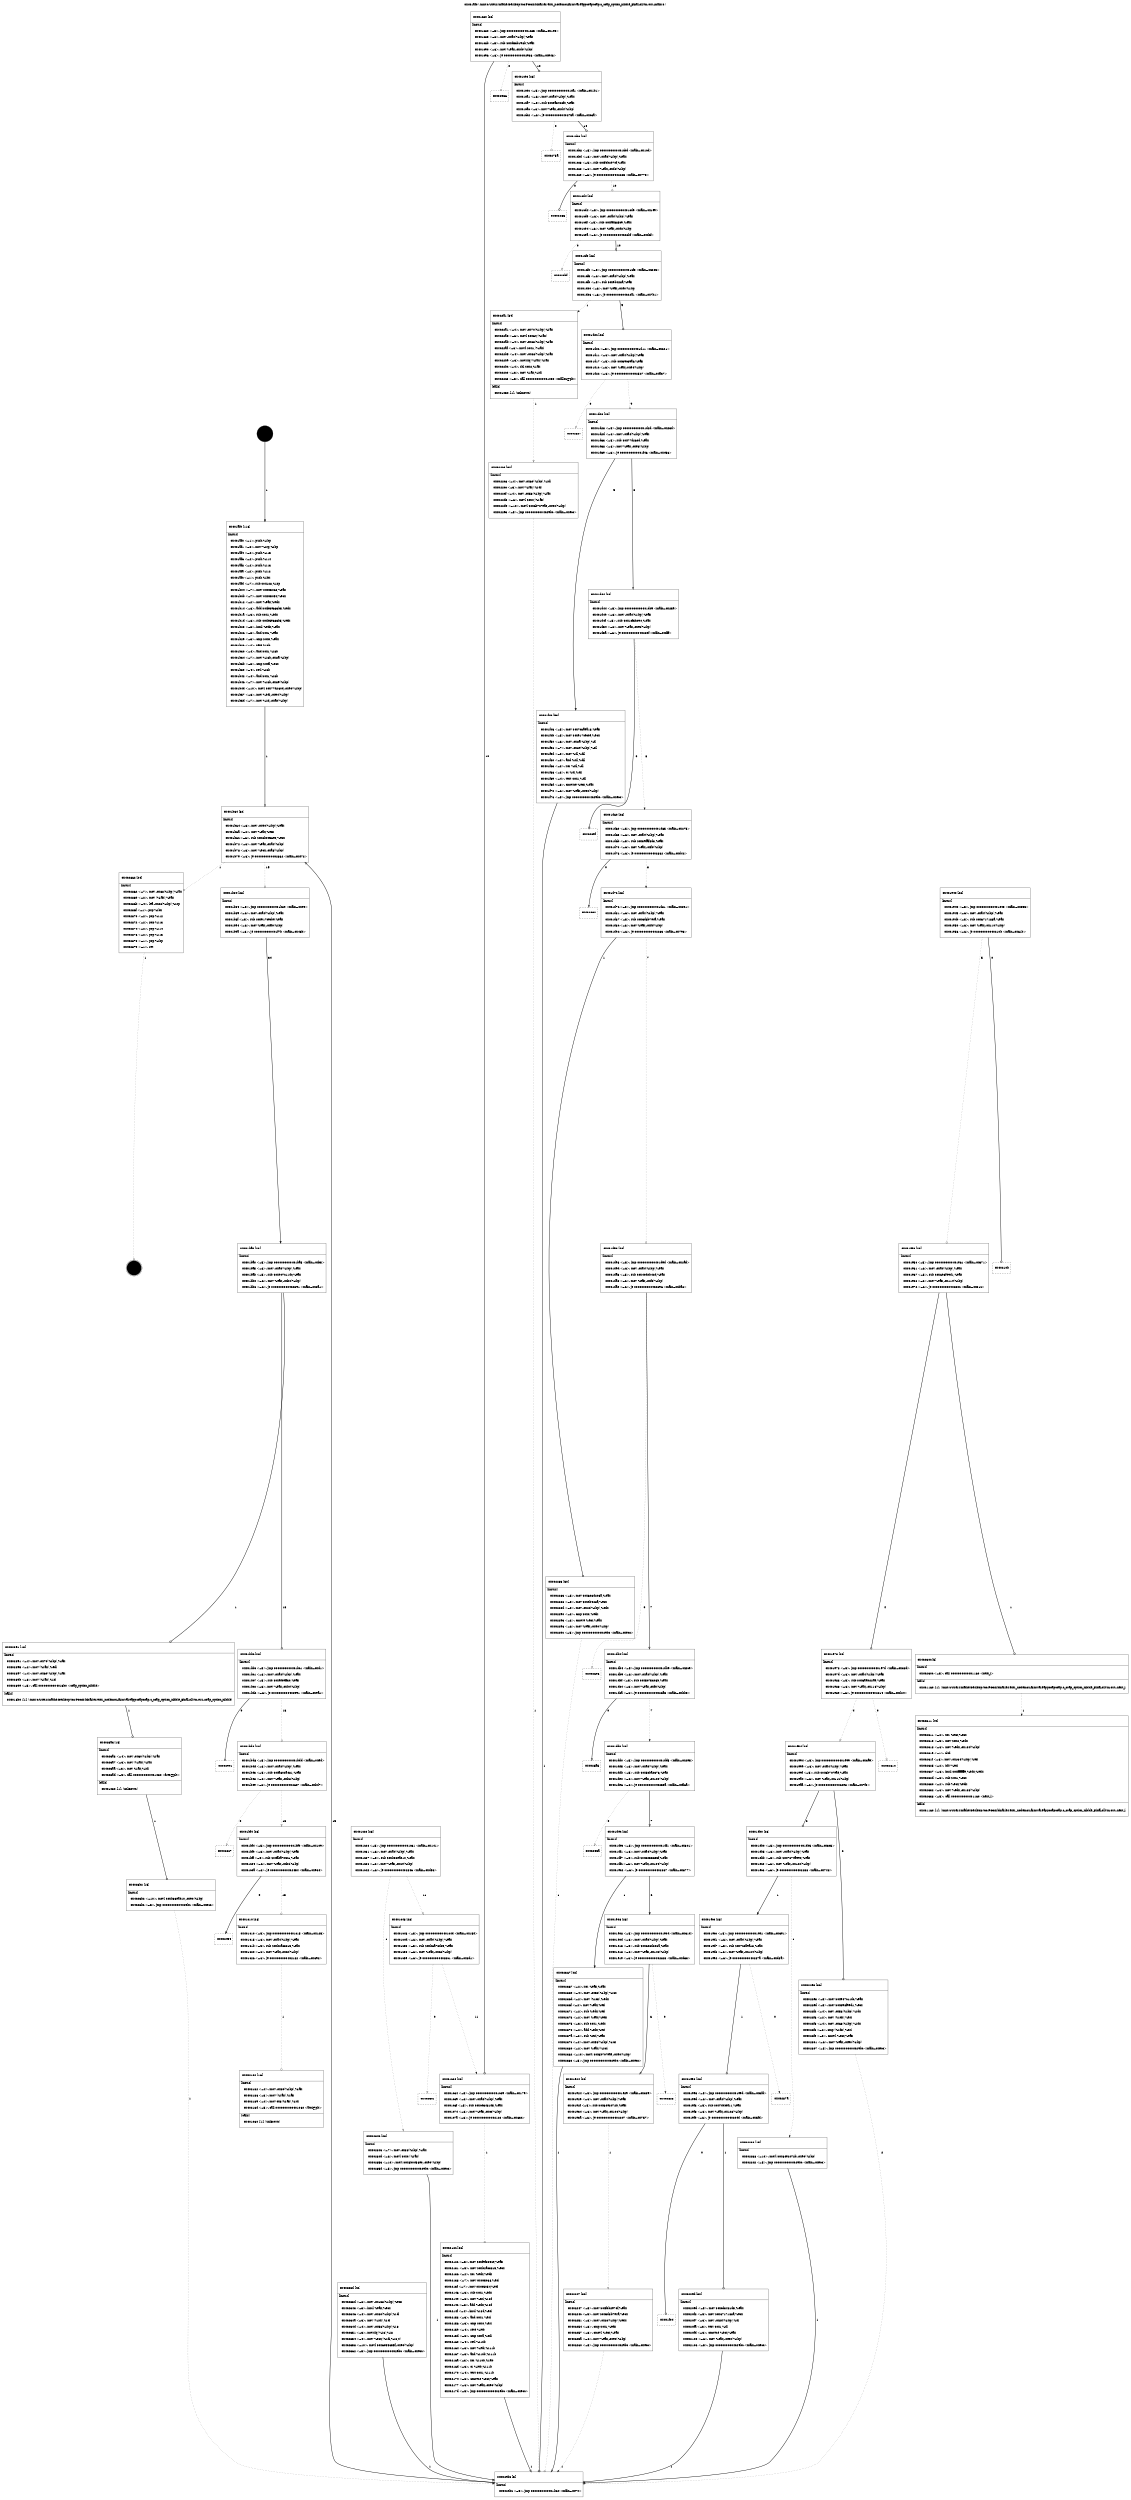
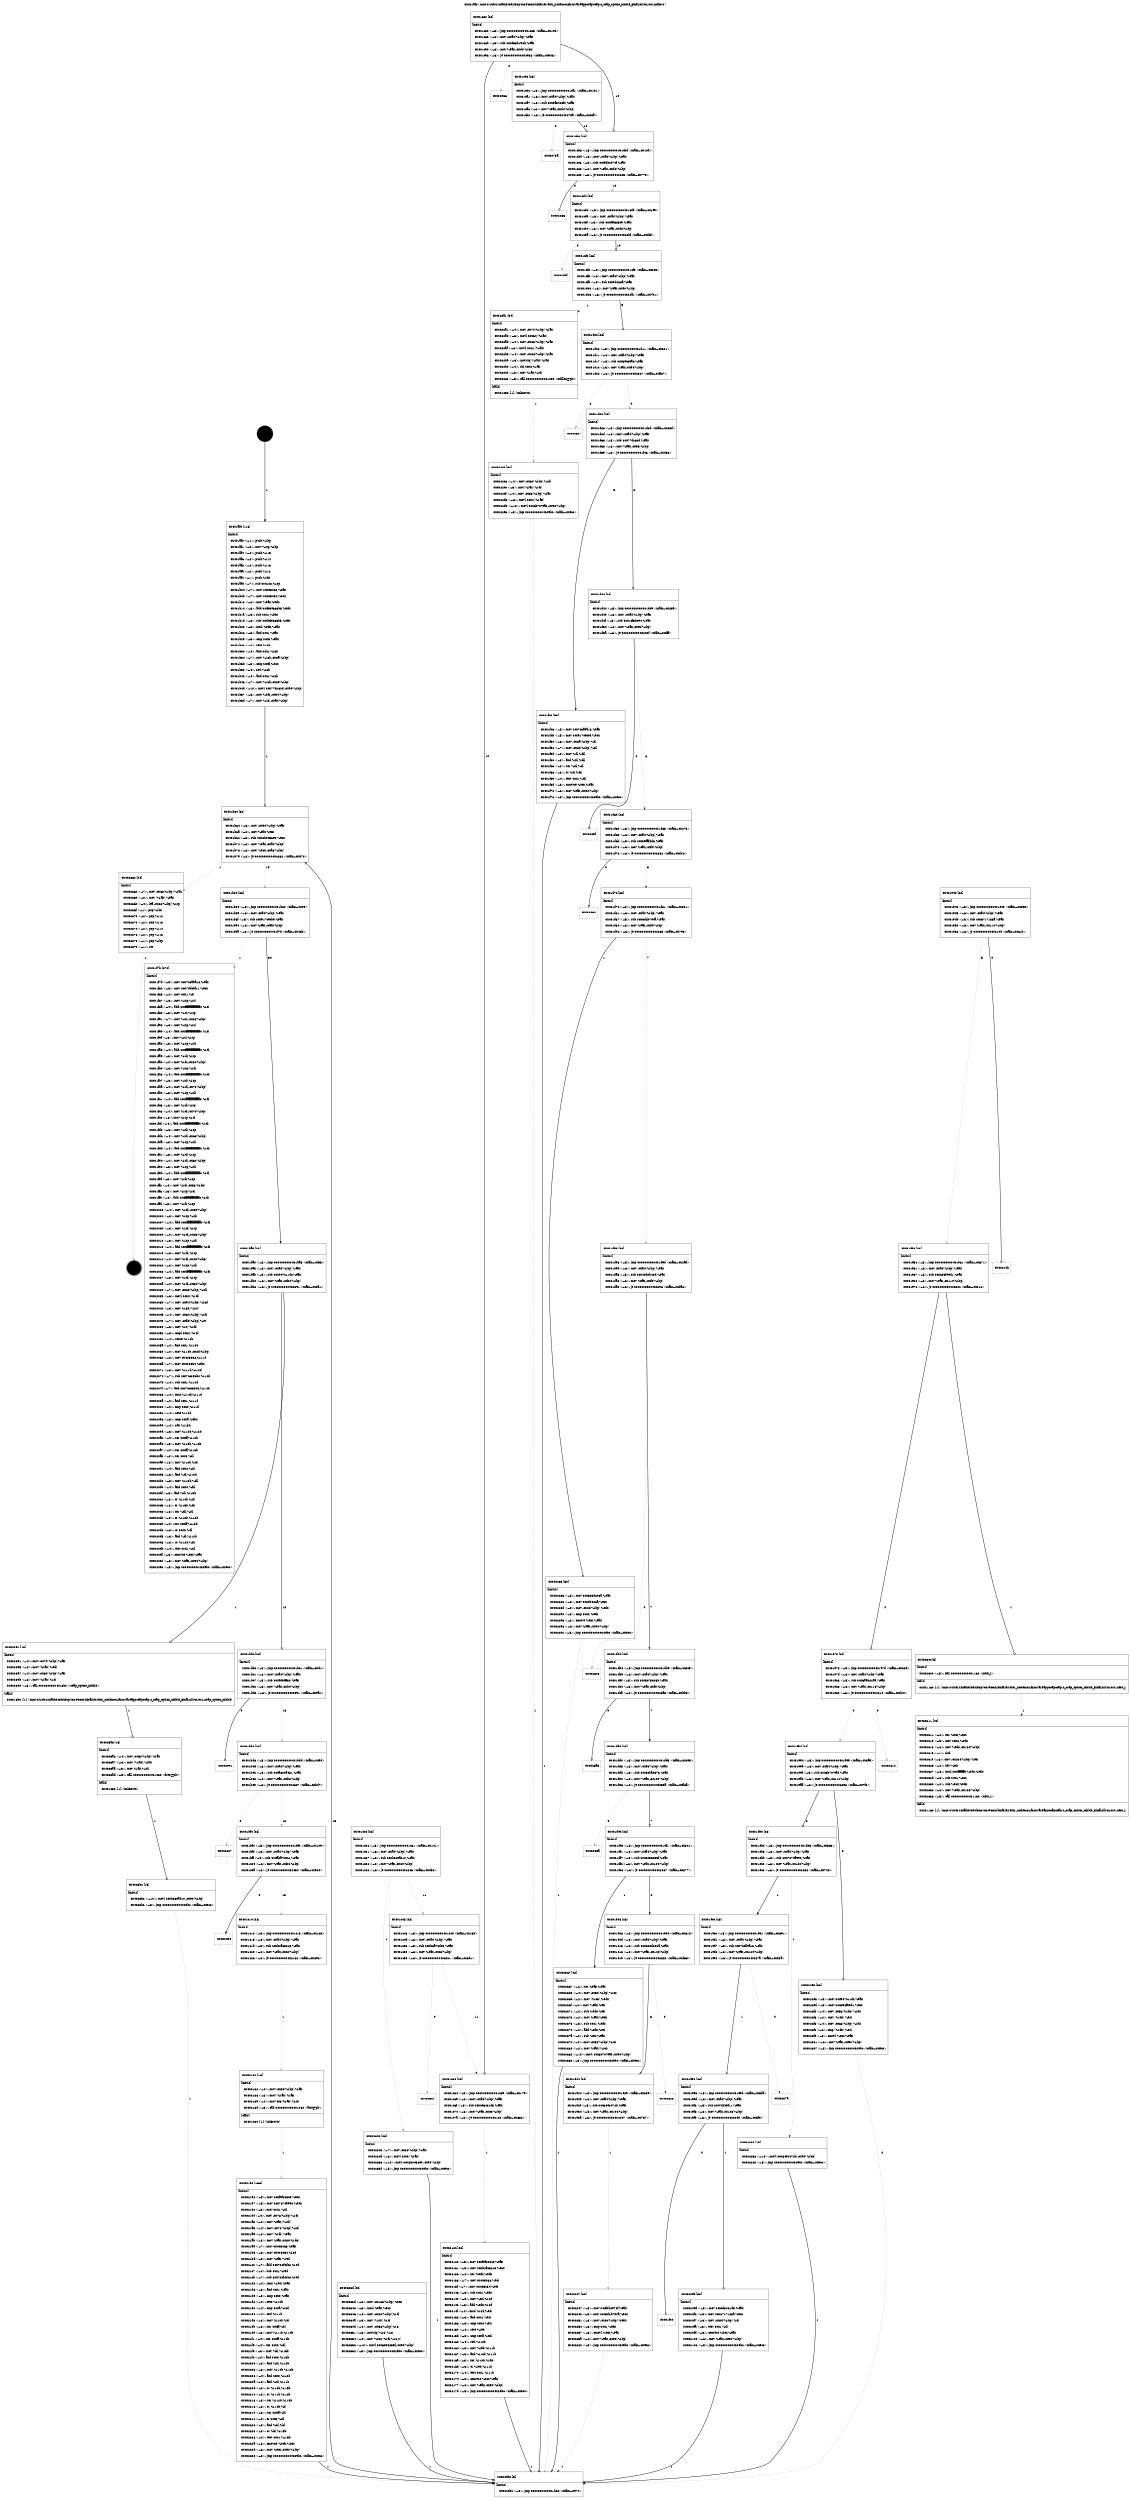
(536, 66) -> (605, 75)
none -> (189, 1268)
(650, 1719) -> (650, 1719)
none -> (281, 2320)
